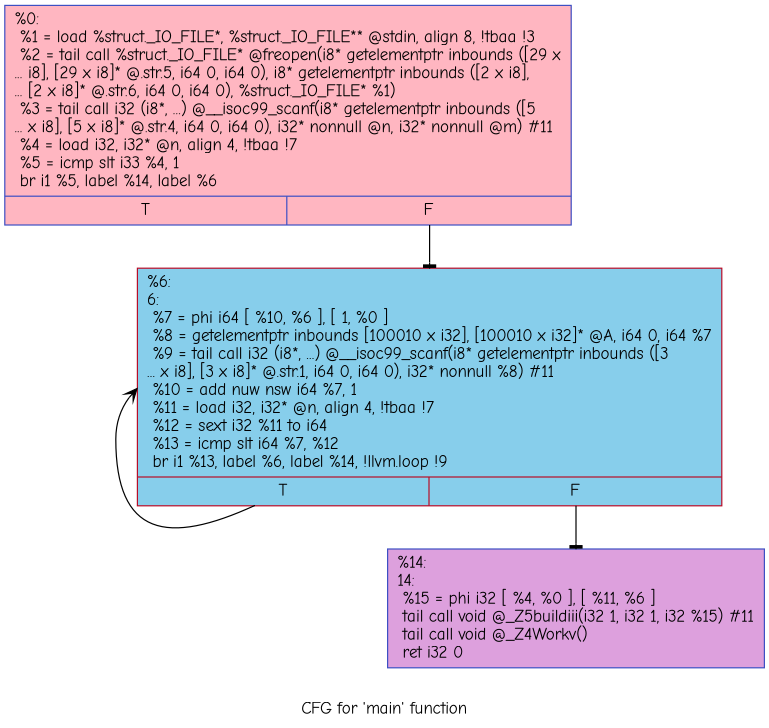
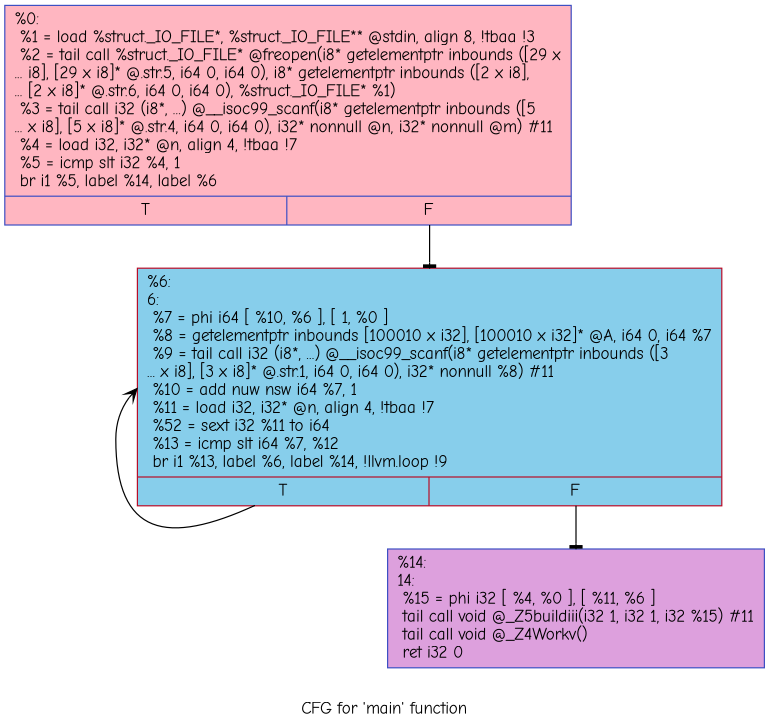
(97, 163) -> (98, 163)
(238, 426) -> (239, 426)
